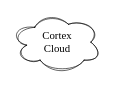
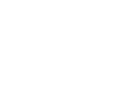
(57, 42) -> none
